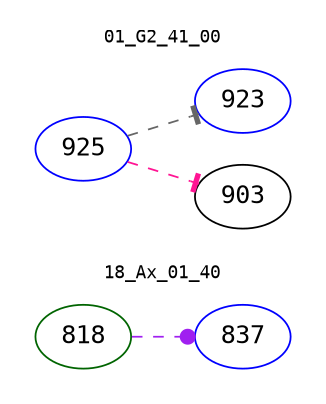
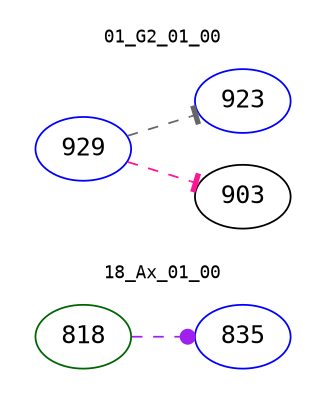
(163, 38) -> (163, 38)
(83, 149) -> (83, 149)
(163, 274) -> (163, 274)
(243, 337) -> (243, 337)
